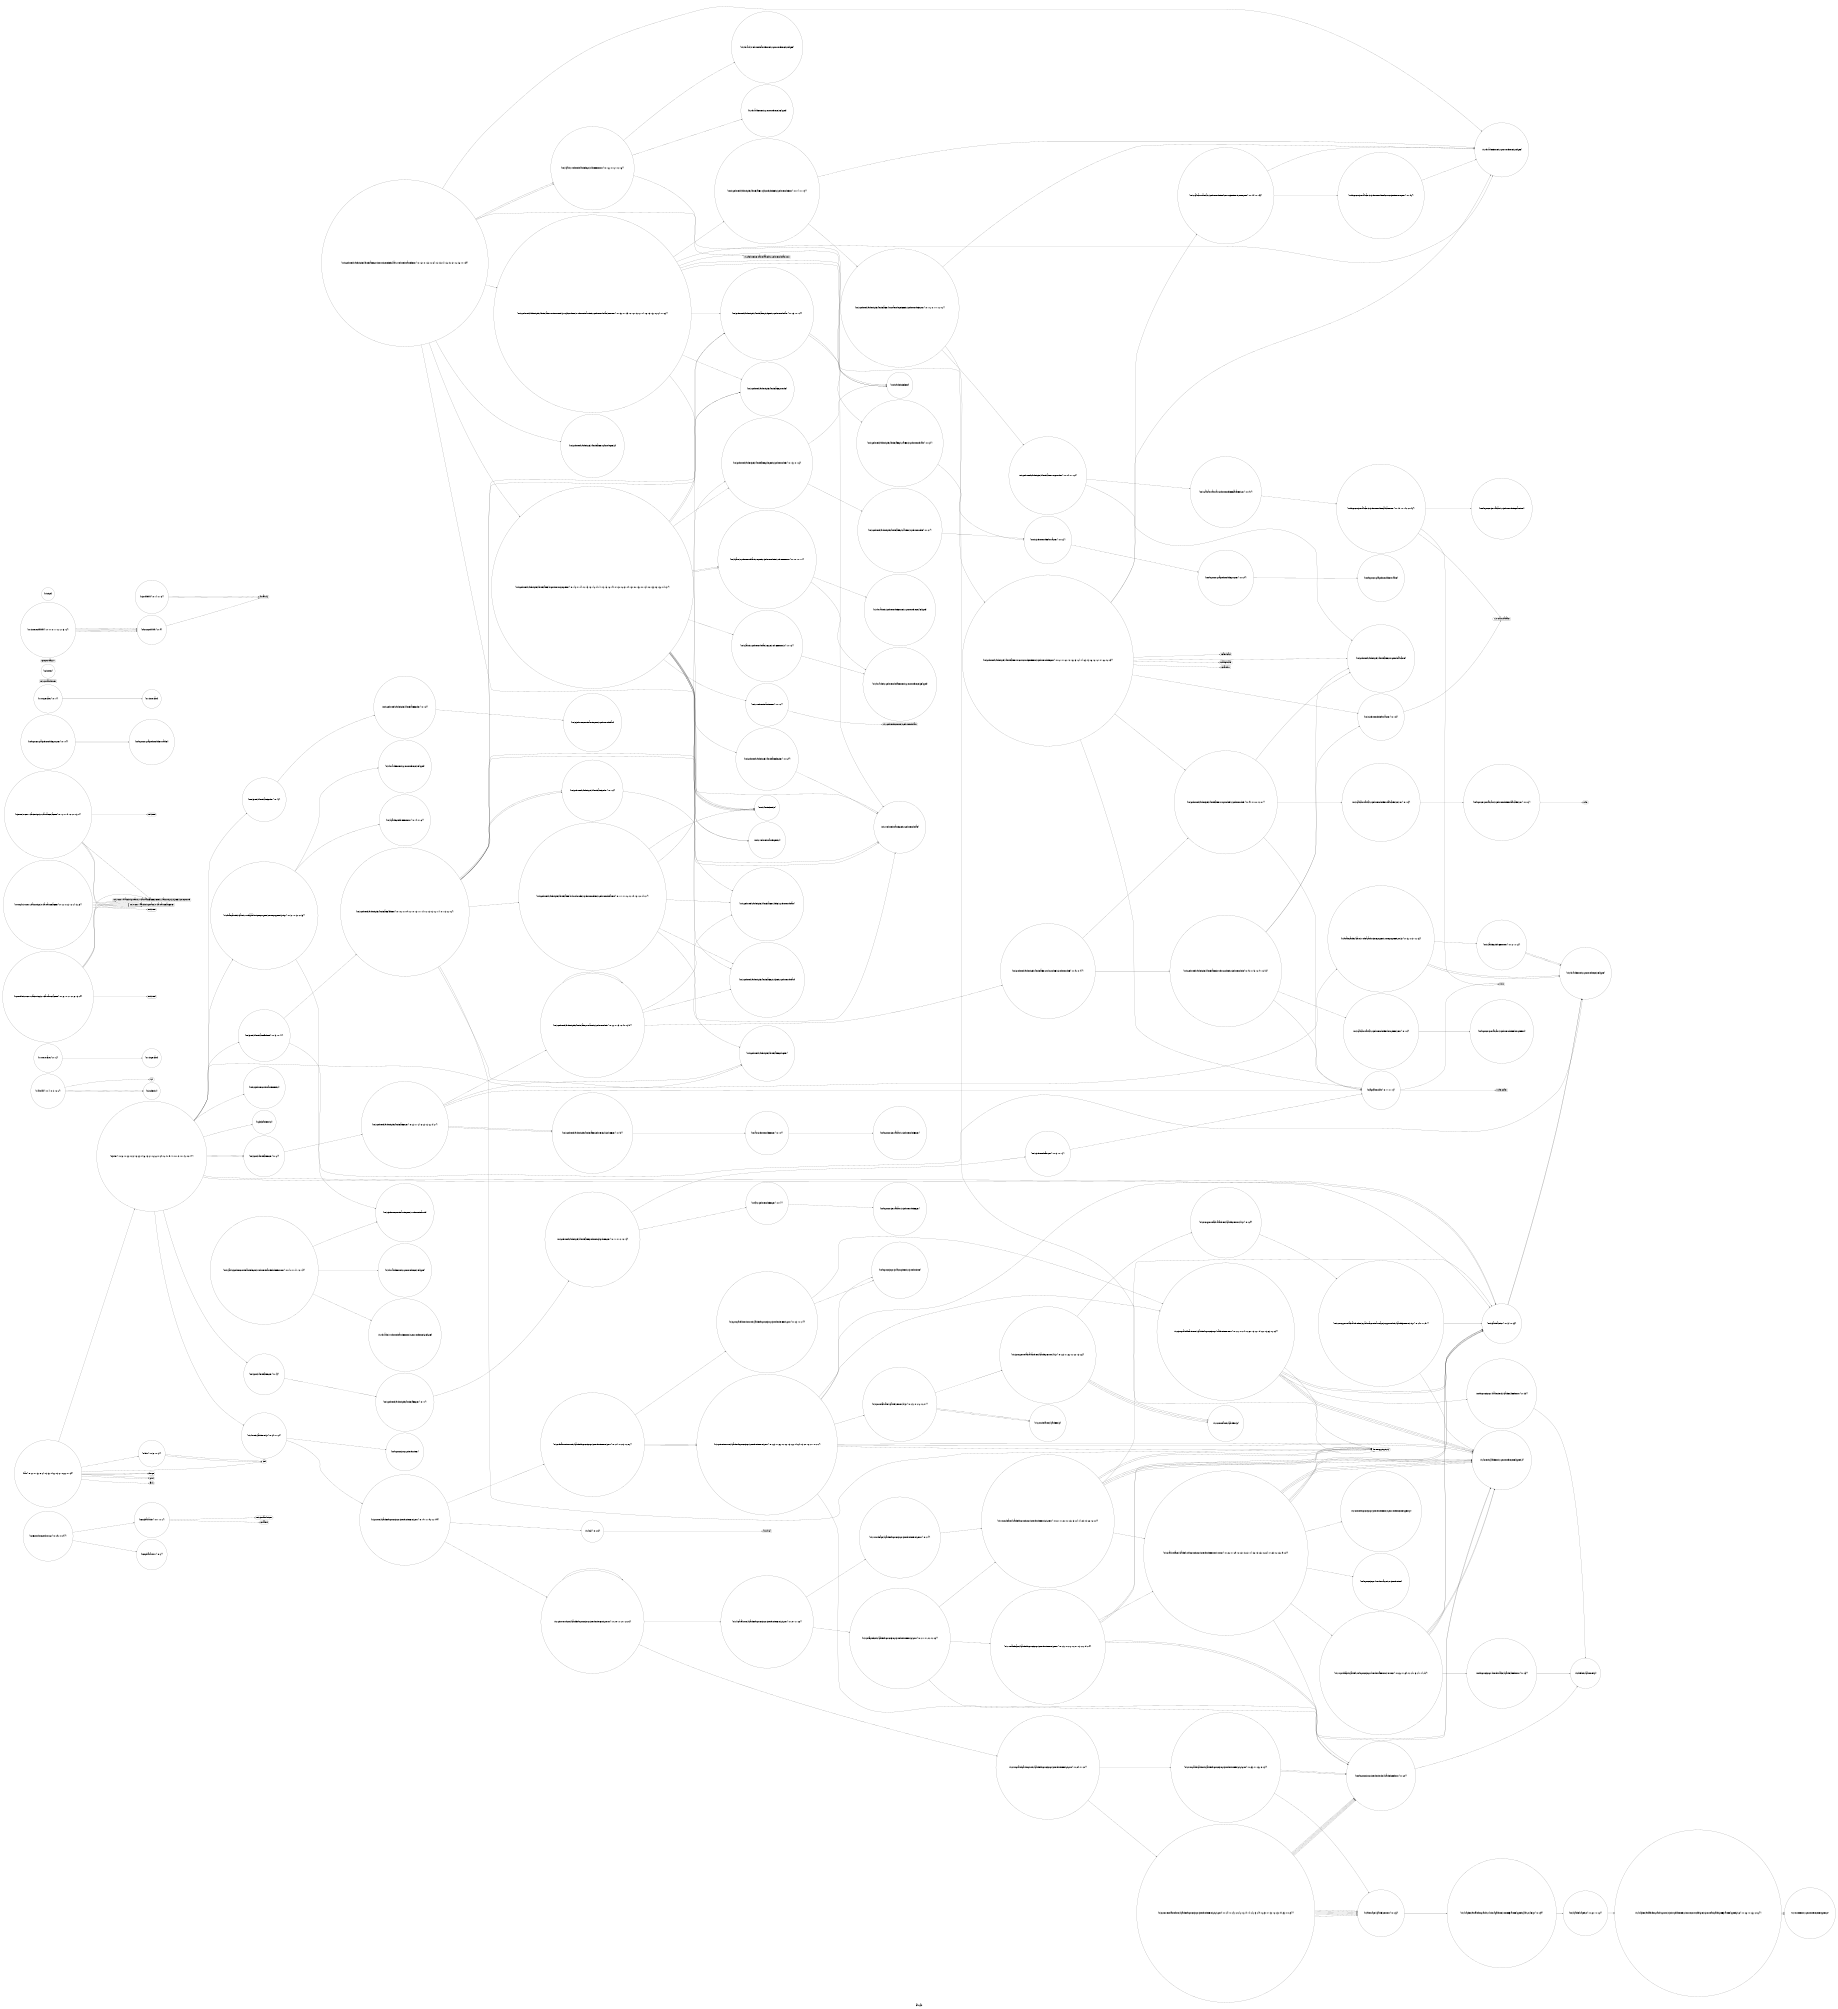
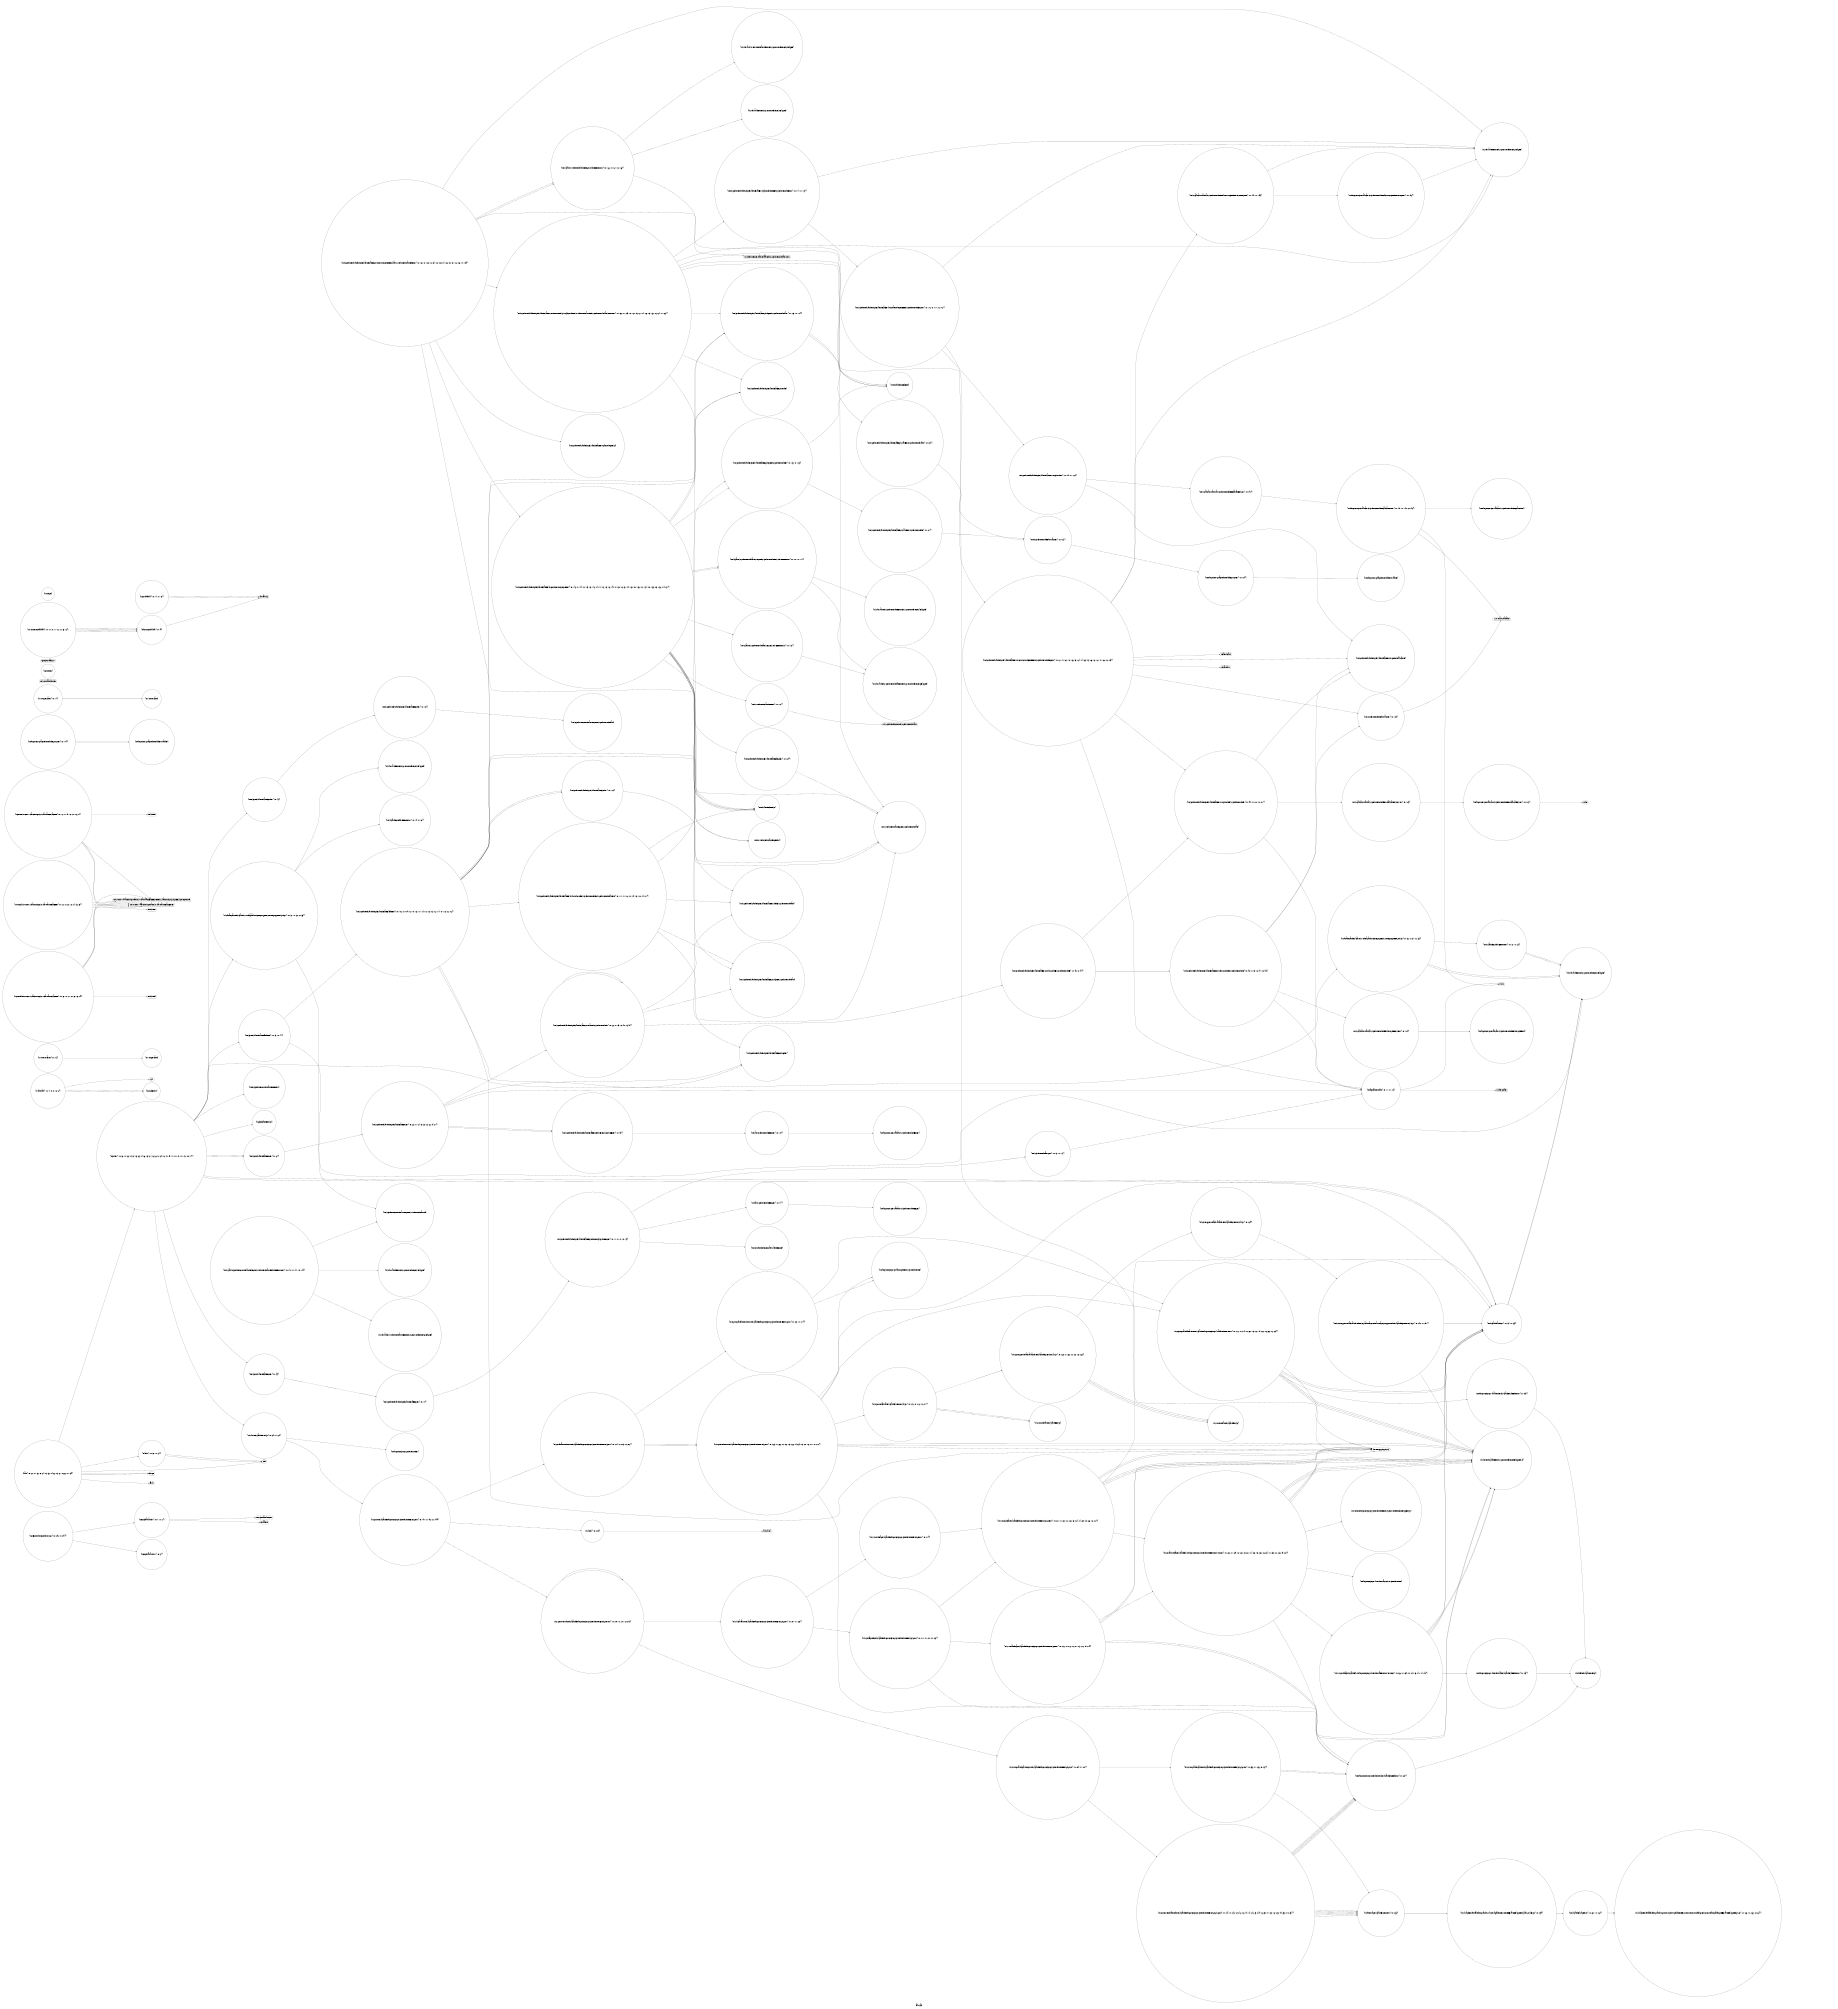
(1226, 663) -> none
none -> (767, 1248)
(152, 1478) -> none
(1810, 1913) -> none
